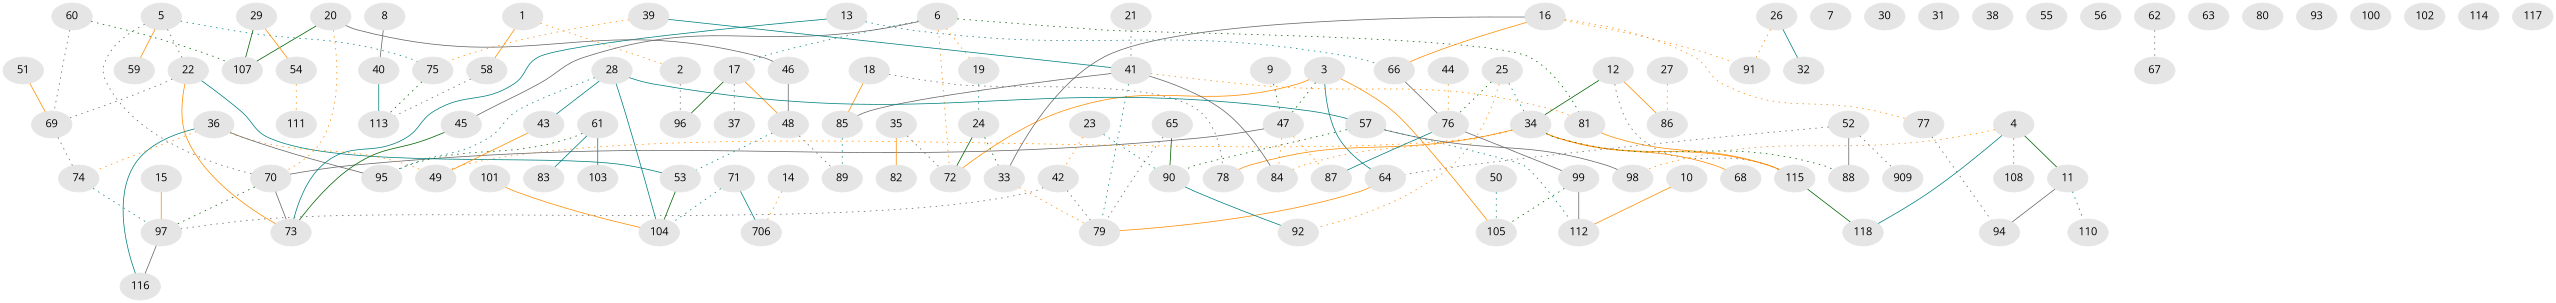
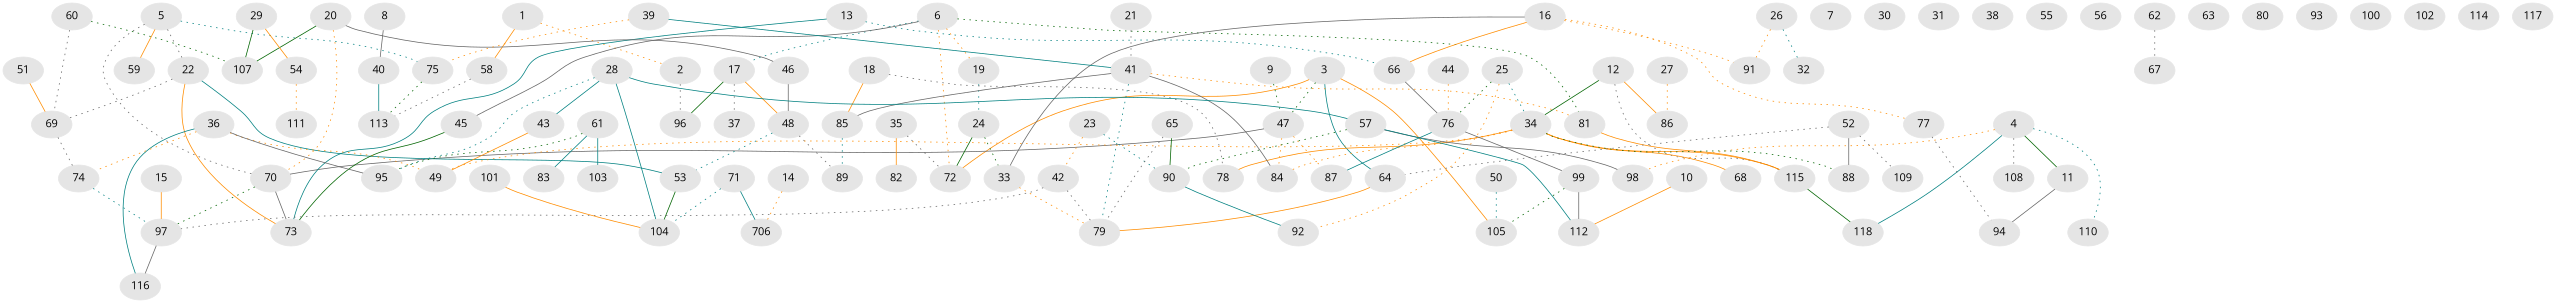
(1790, 44) -> (1790, 44)
(1489, 155) -> (1489, 155)
(1903, 178) -> (1903, 178)
(2078, 205) -> (2090, 158)
